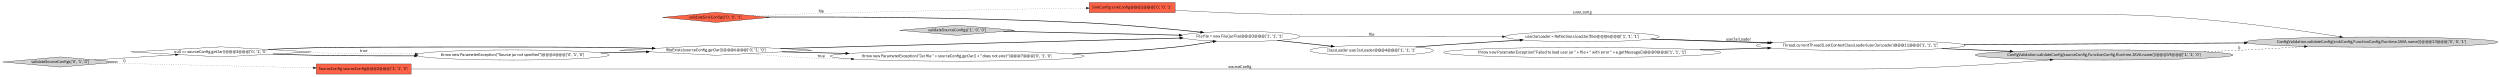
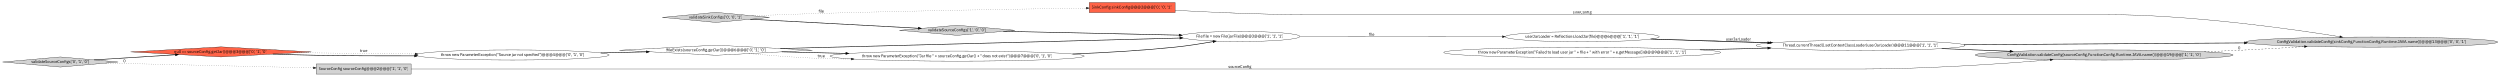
(716, 17) -> (716, 17)
(983, 19) -> (834, 24)
(460, 47) -> none
(1372, 50) -> none
(221, 52) -> (221, 52)
(135, 57) -> (135, 57)
(364, 69) -> (364, 69)
